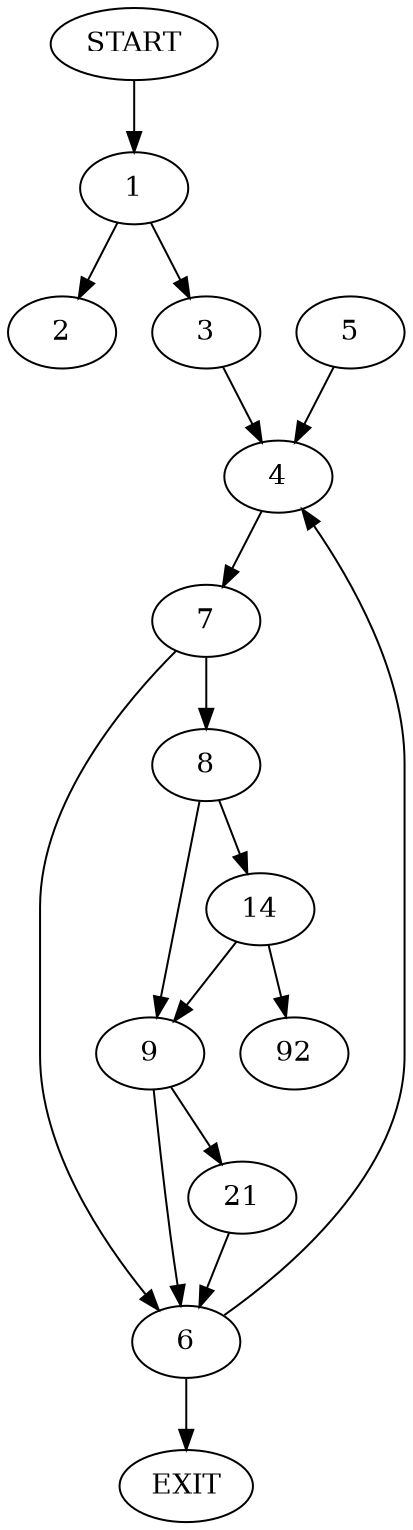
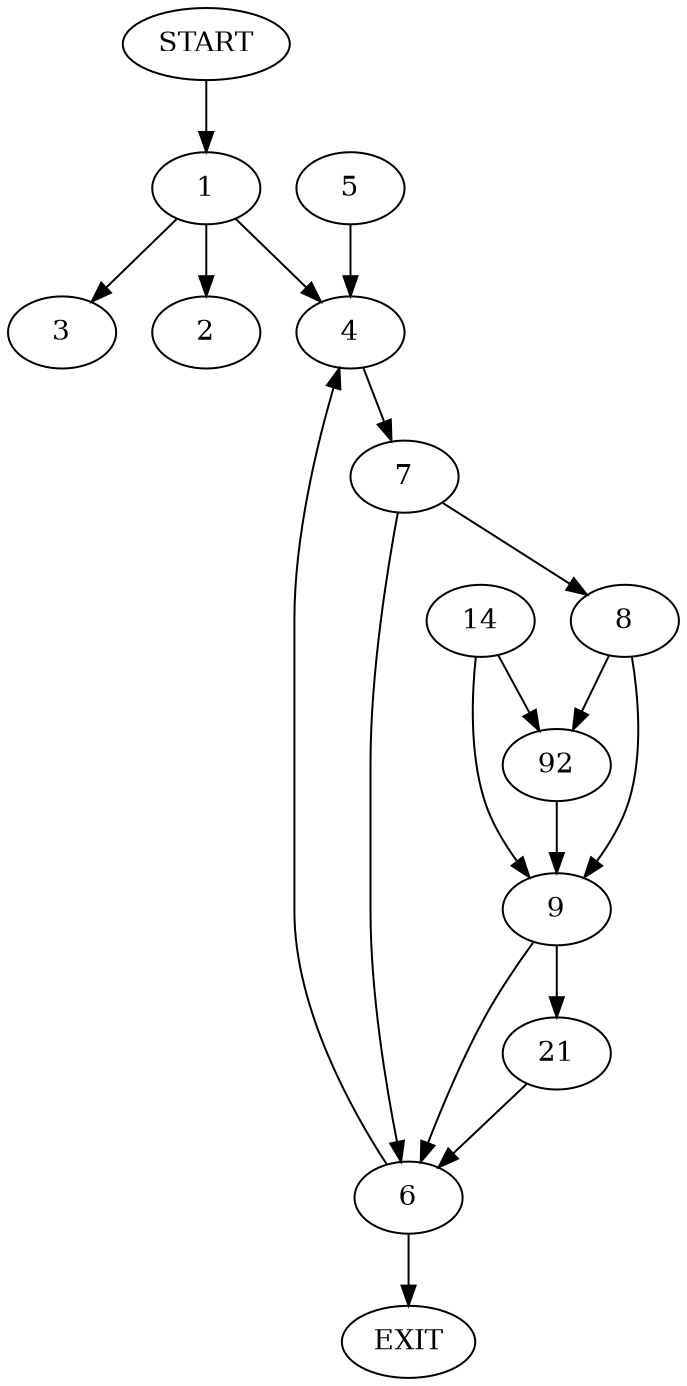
(238, 396) -> (271, 253)
(230, 827) -> (596, 683)
none -> (557, 827)
